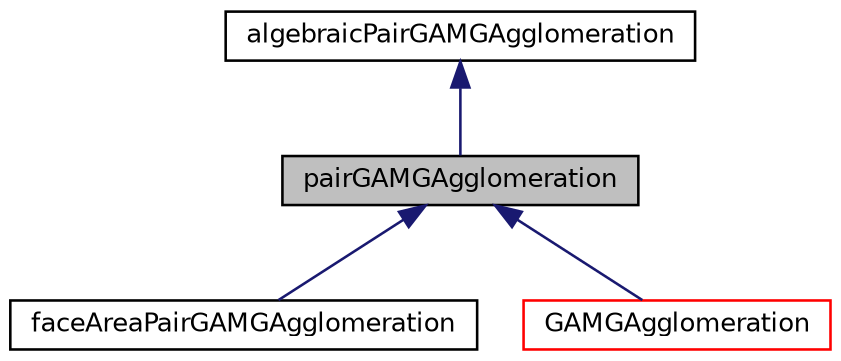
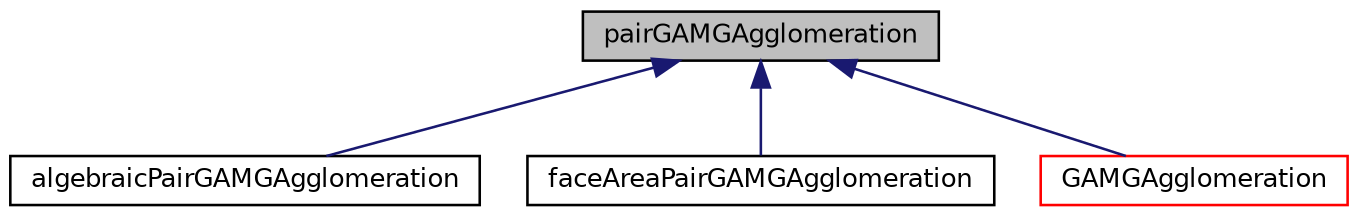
(460, 122) -> (490, 112)
